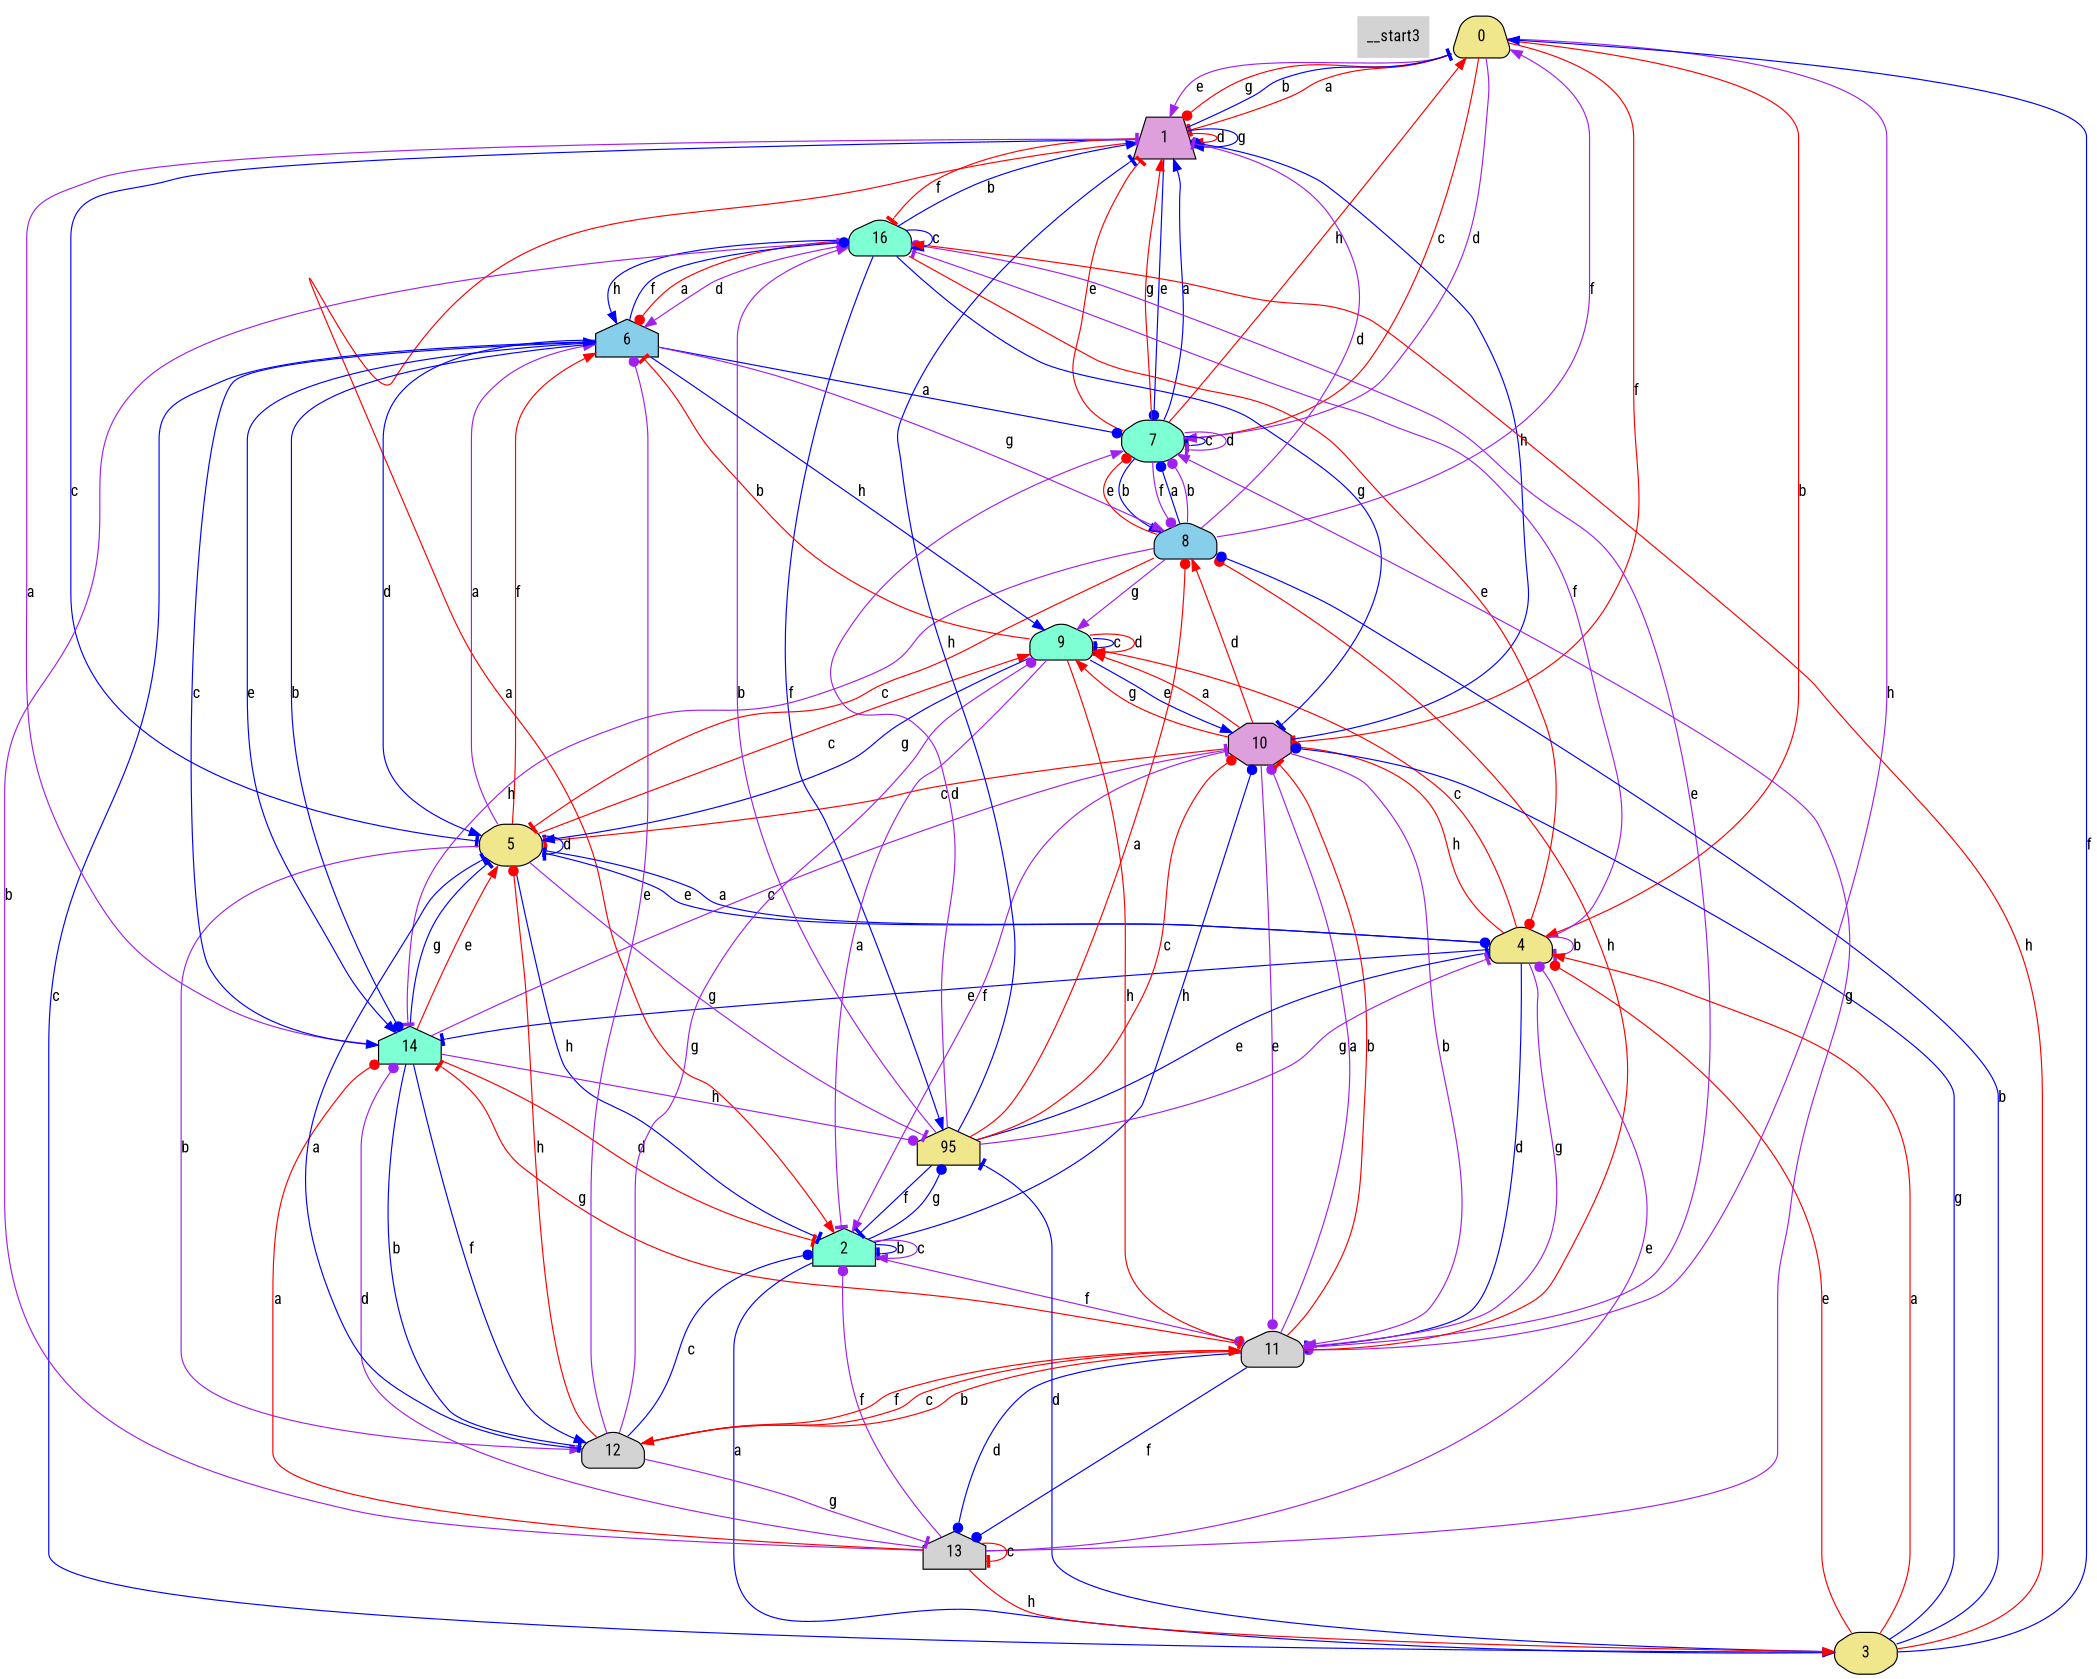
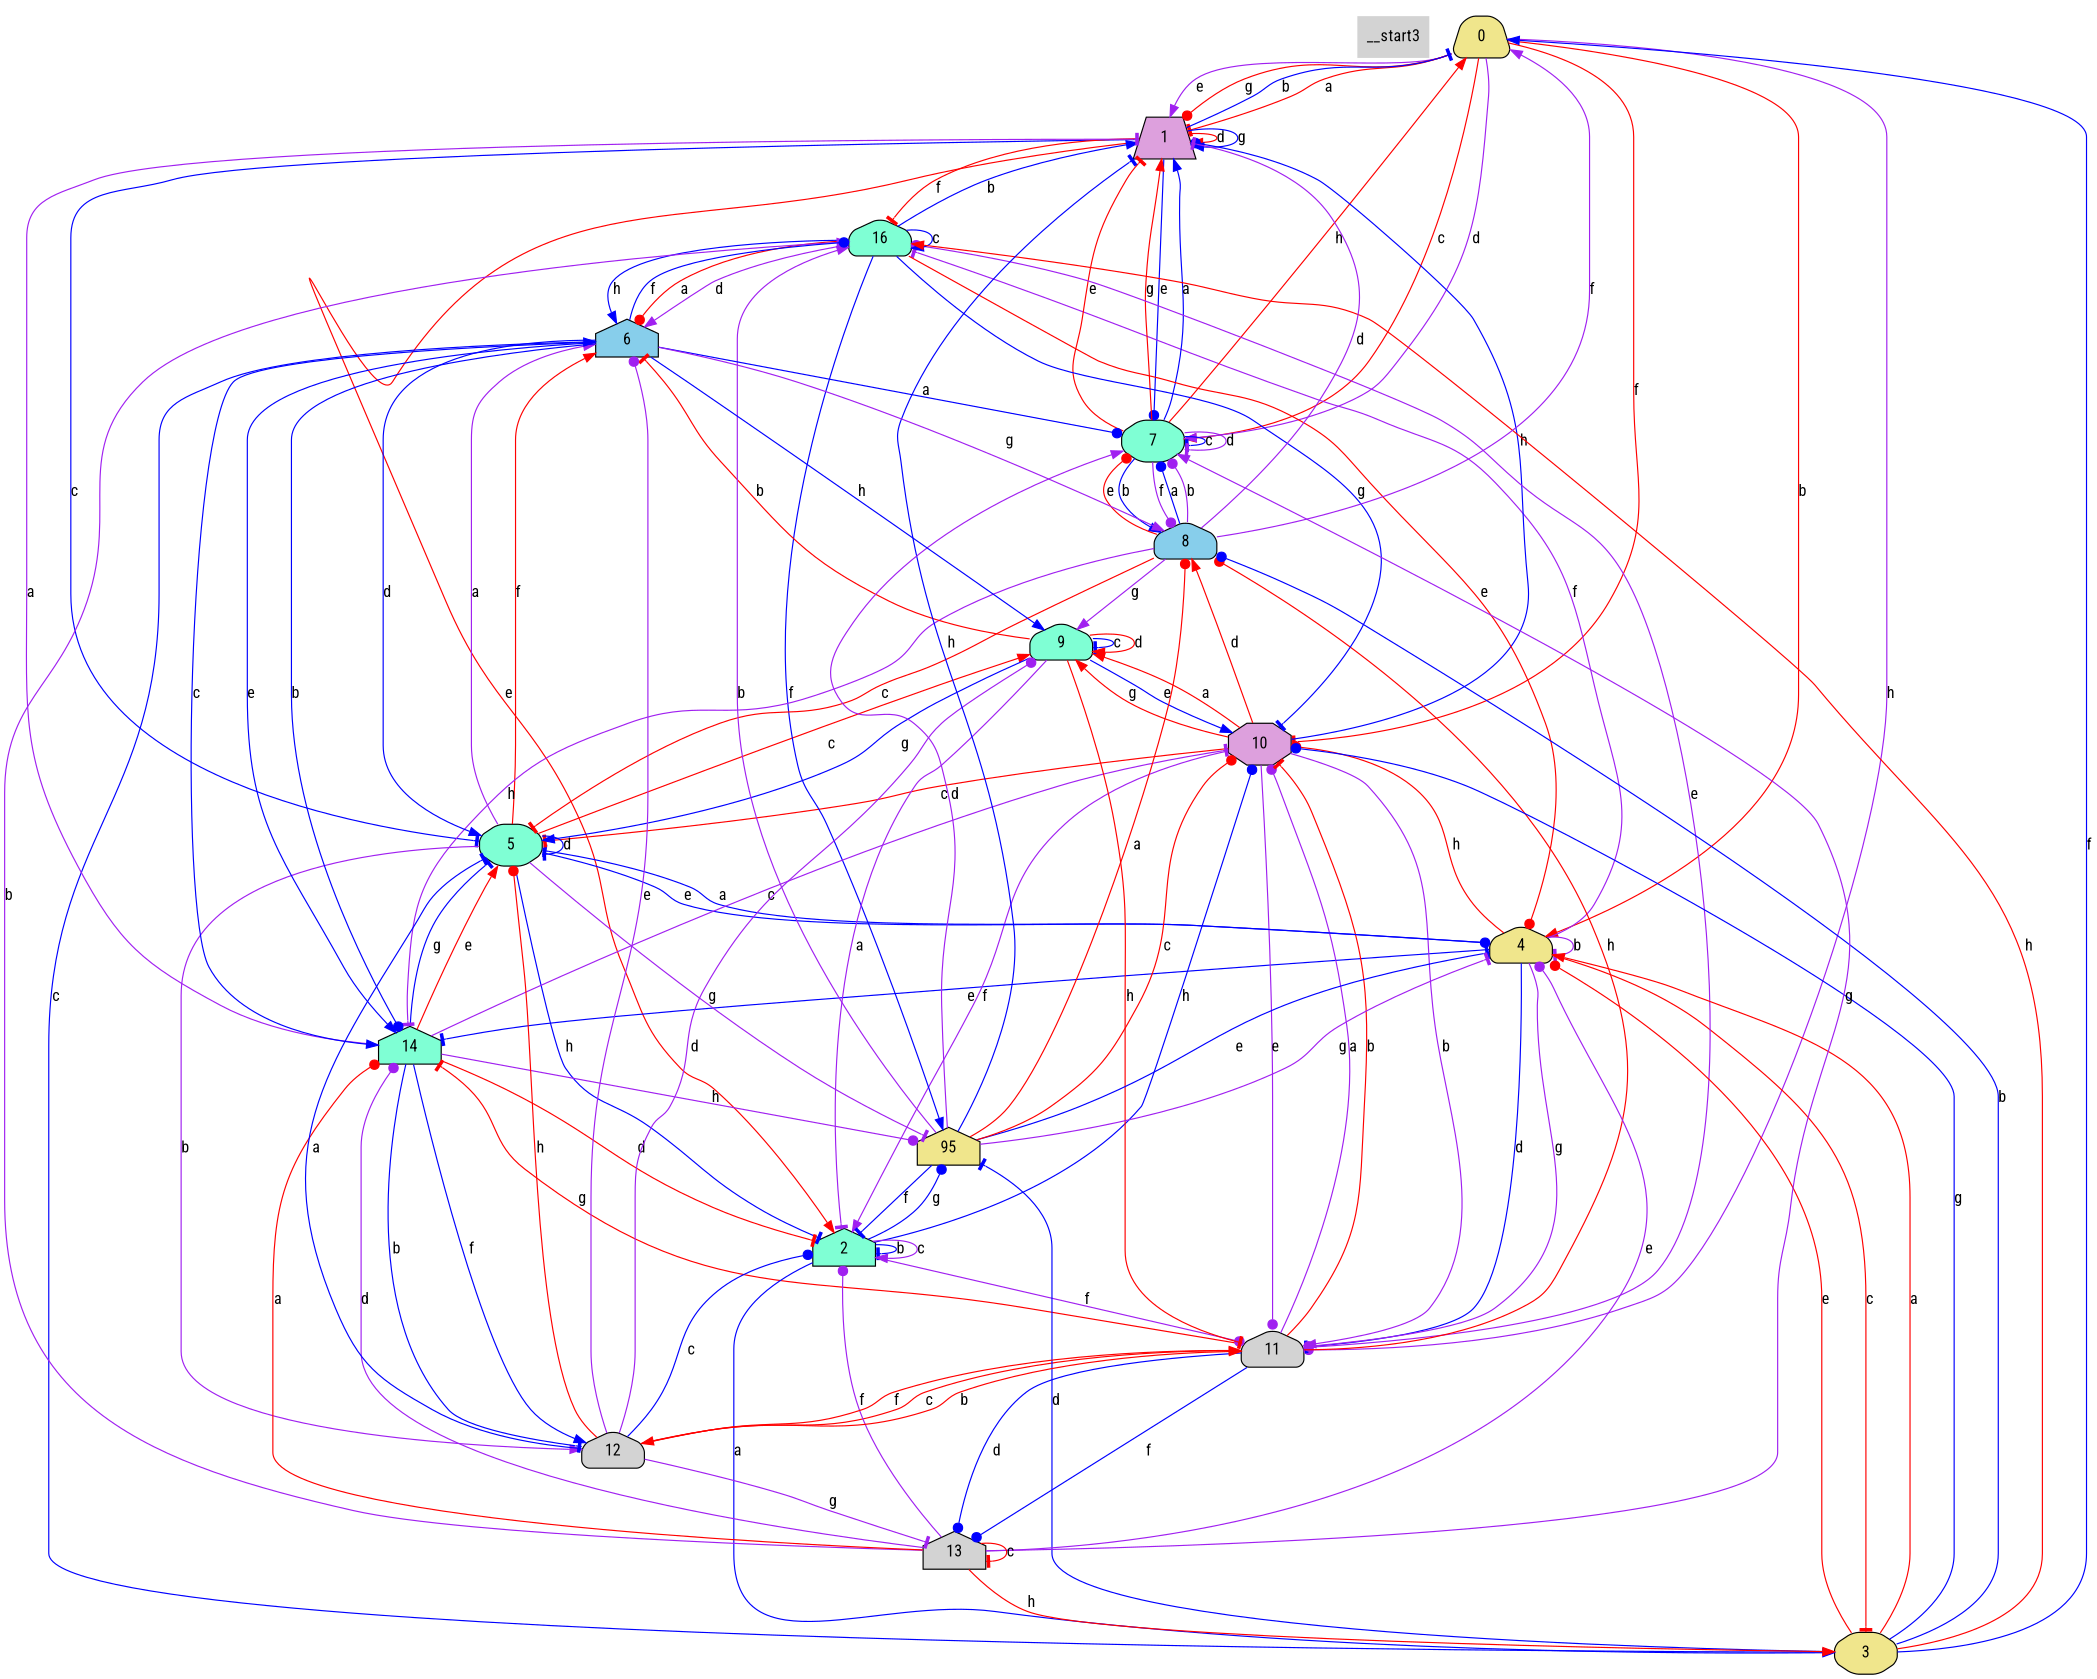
(509, 694) -> (509, 694)
(1374, 745) -> (1857, 1212)
(511, 845) -> (511, 845)
(695, 1047) -> (695, 1047)
